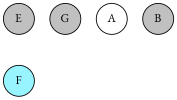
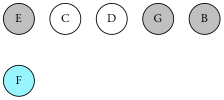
none -> (65, 19)
none -> (112, 19)
(112, 19) -> none
